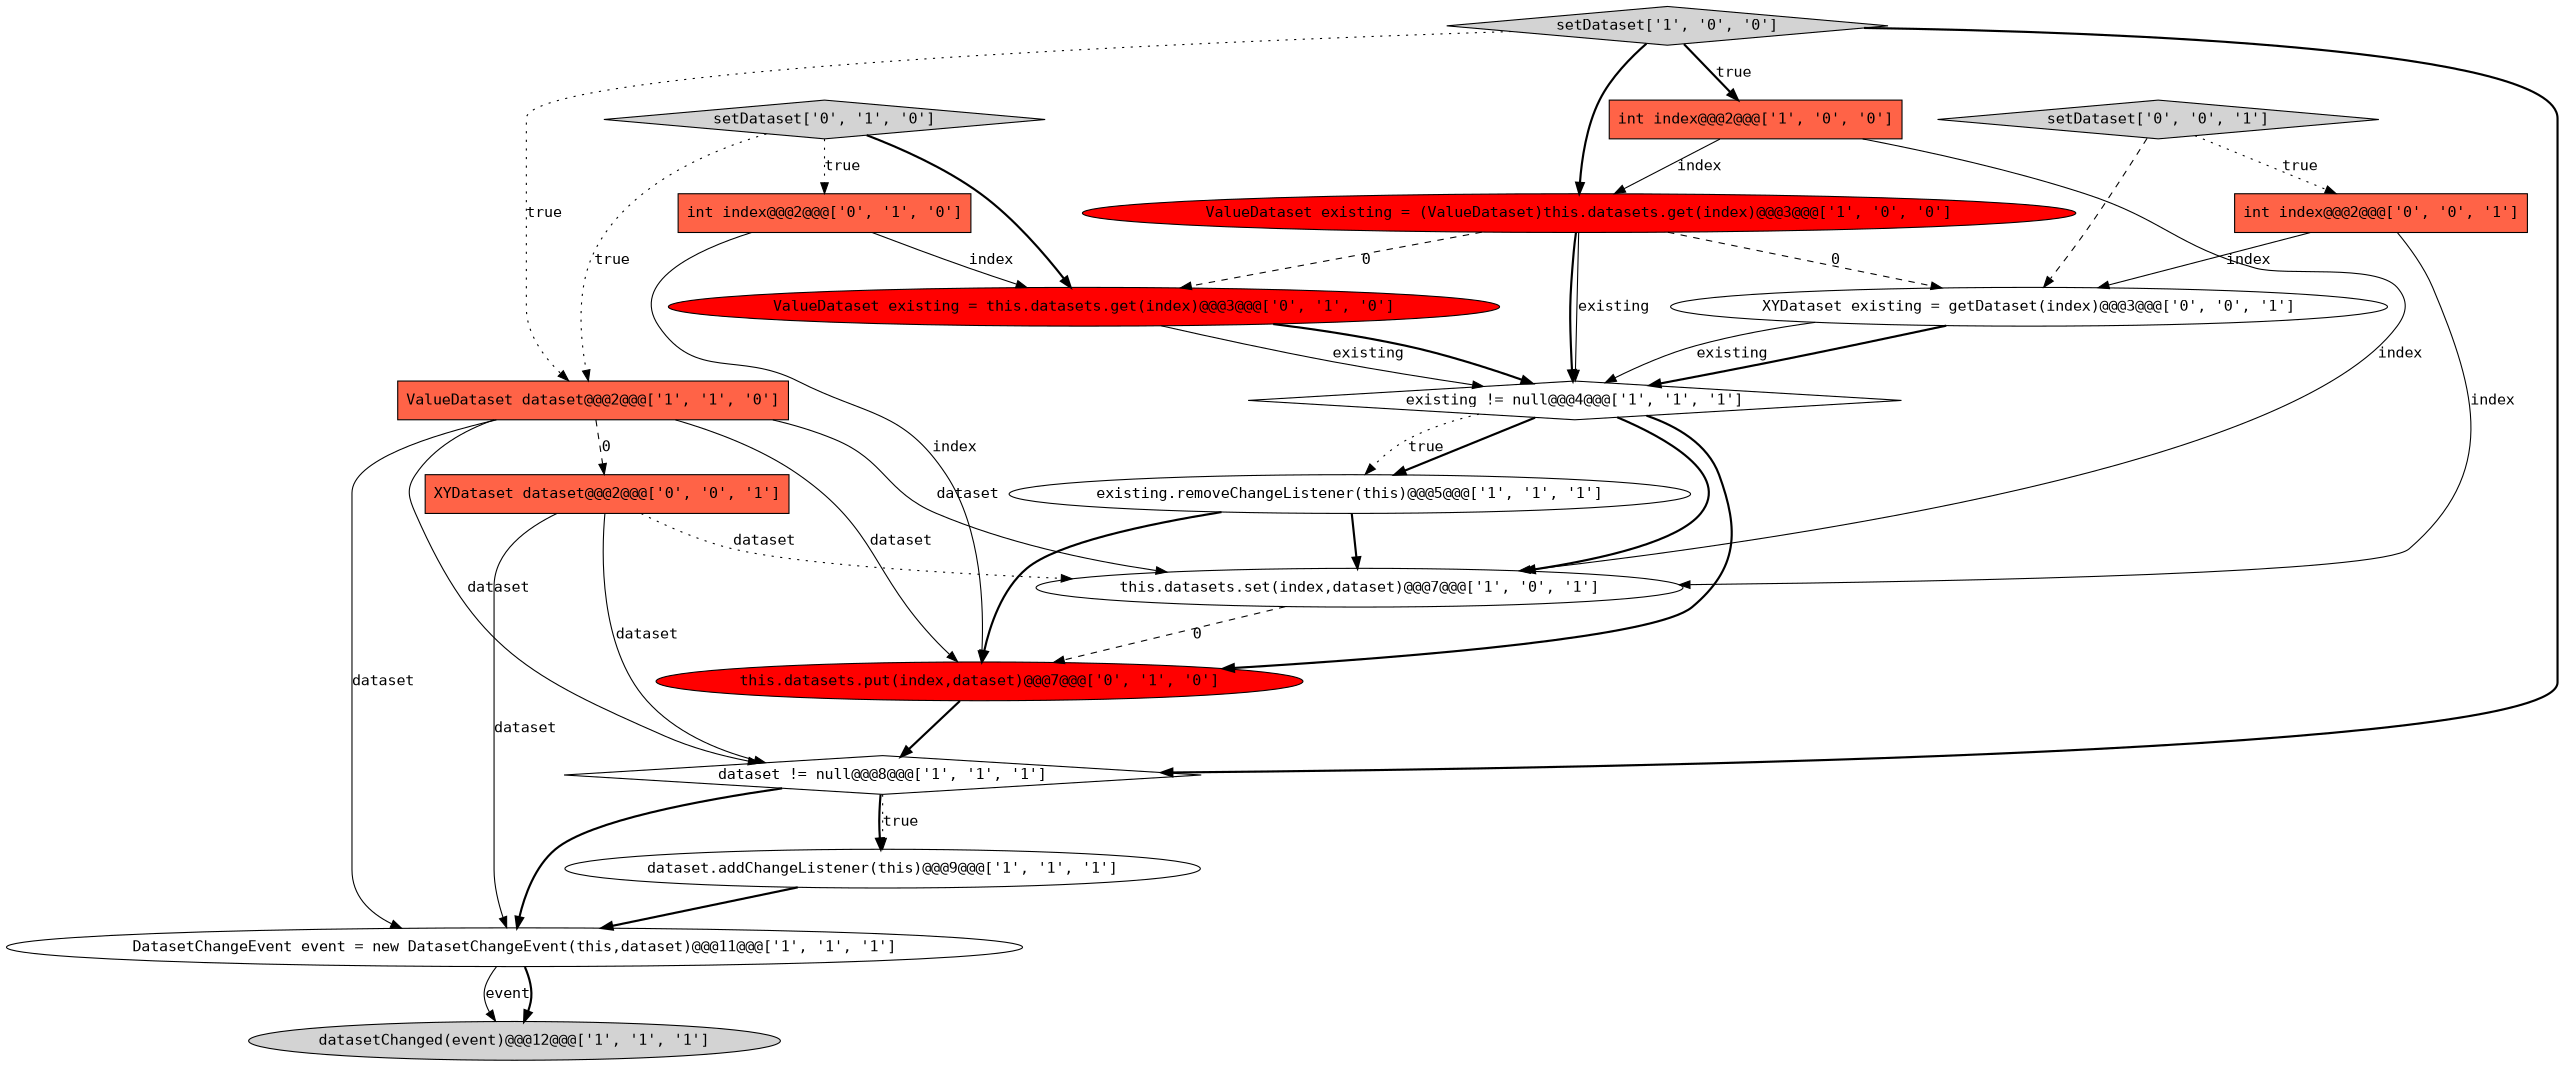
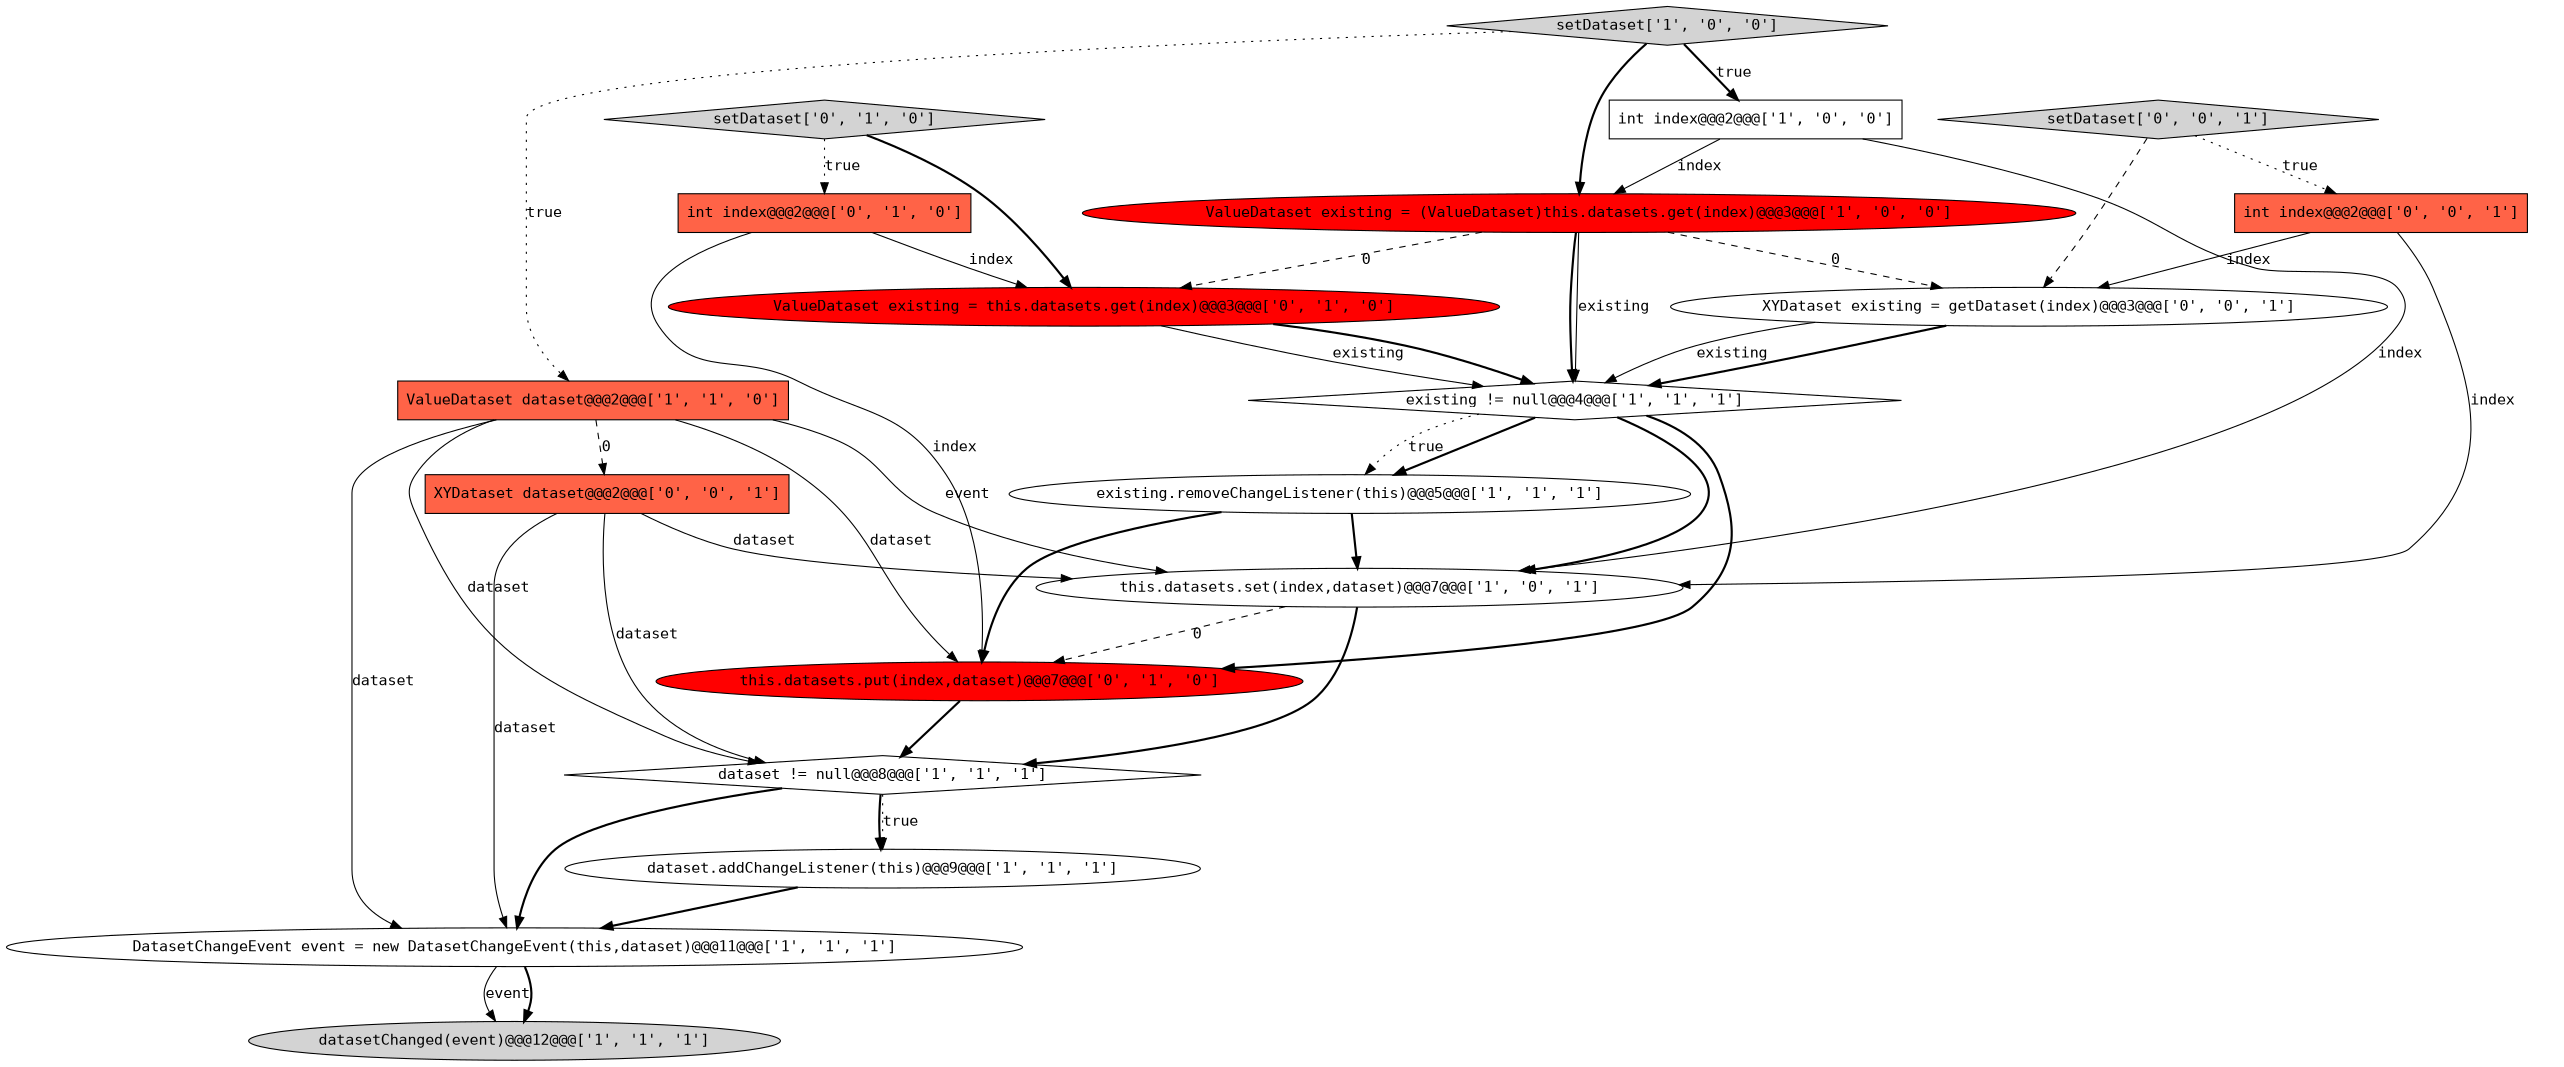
(1756, 119) -> (1756, 119)
(622, 214) -> none
(968, 494) -> (968, 494)
(847, 565) -> (847, 565)
(2504, 708) -> (1229, 734)
